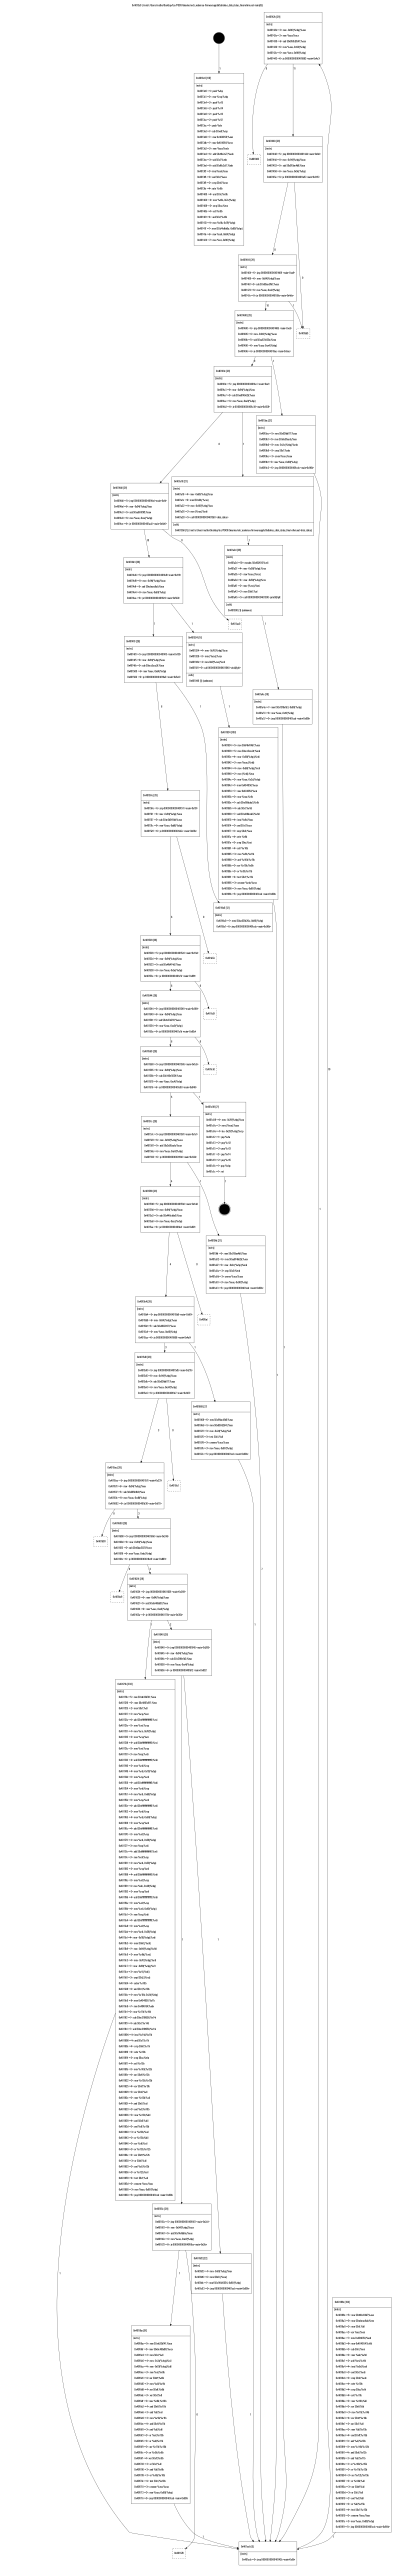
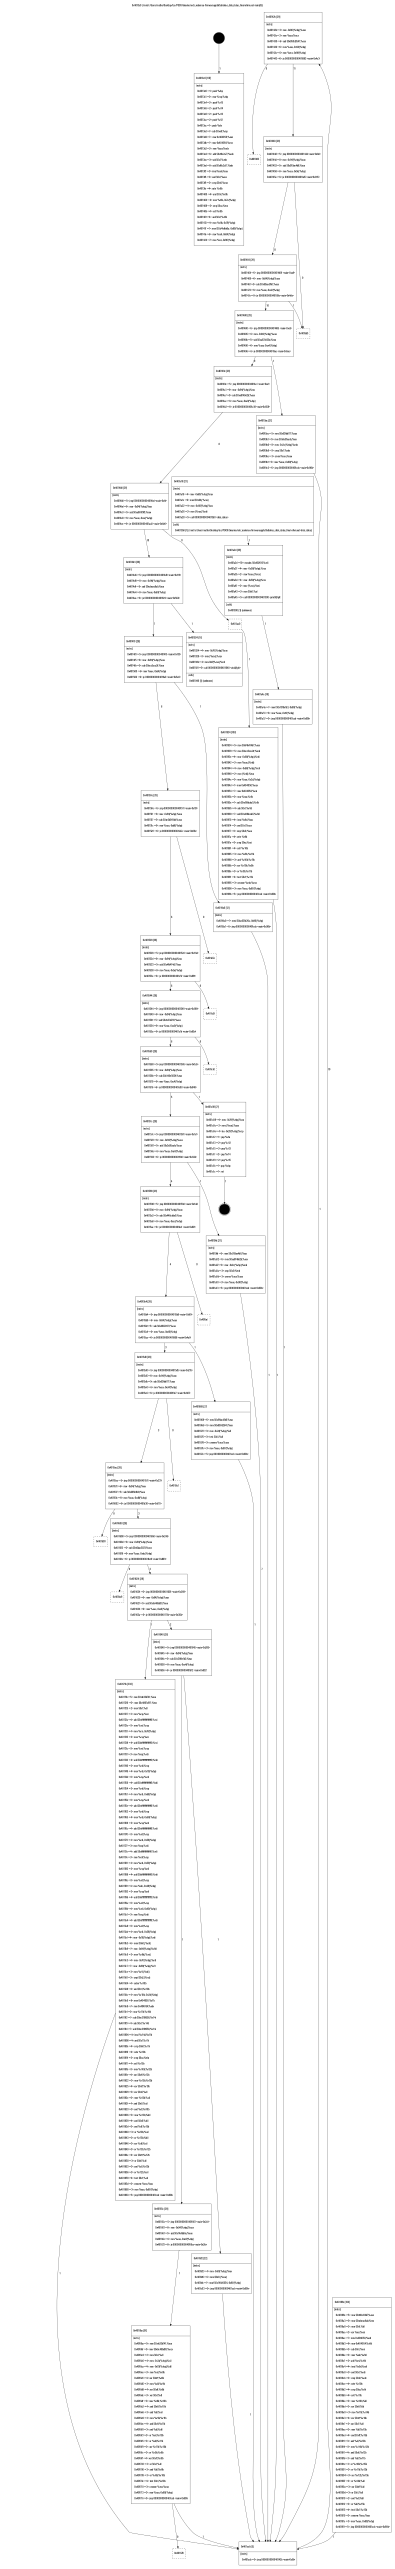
(243, 444) -> none
(224, 706) -> (248, 677)
none -> (268, 1735)
(196, 2400) -> (175, 2525)
